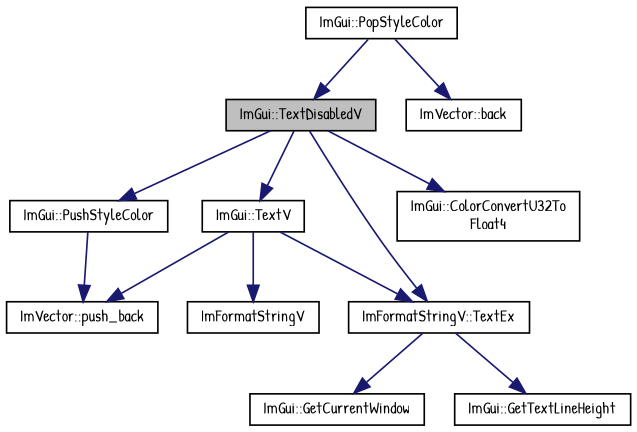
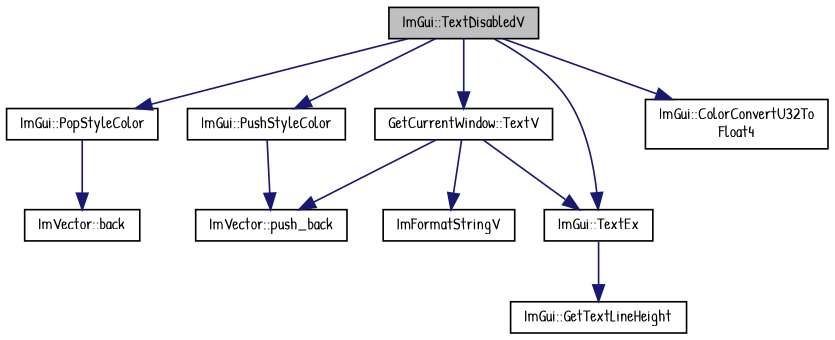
(347, 63) -> (280, 71)
(253, 216) -> (464, 124)
(439, 317) -> (599, 225)
(337, 409) -> none
